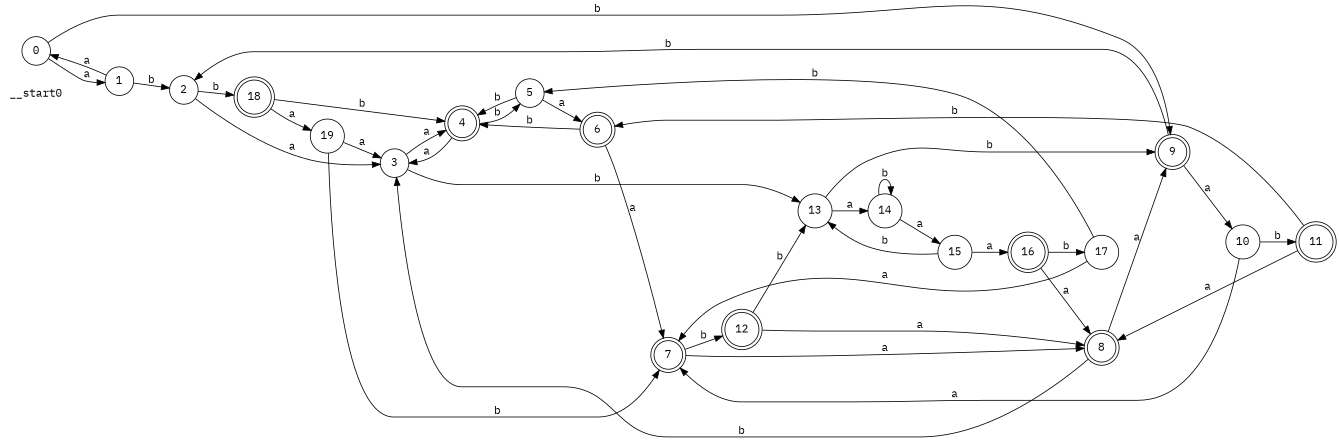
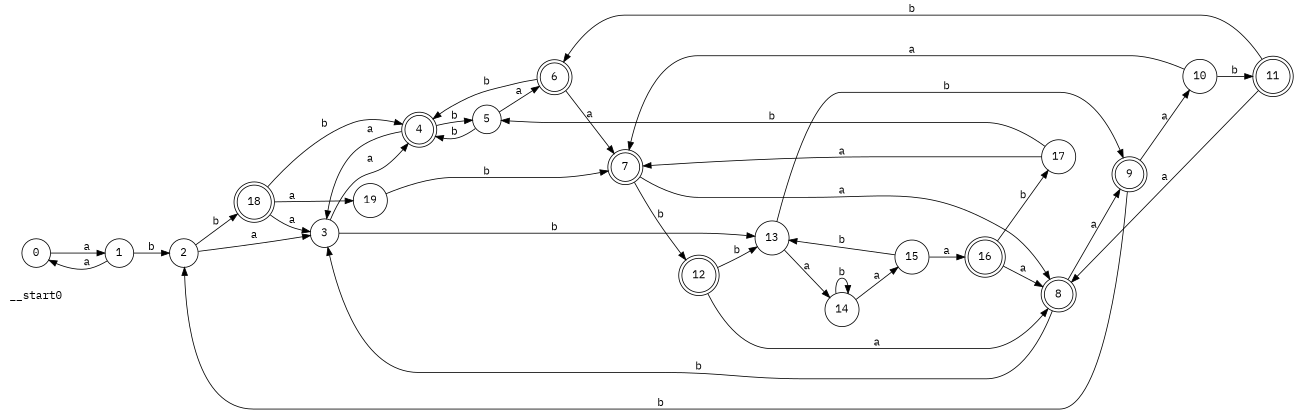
(636, 15) -> none
(359, 149) -> (285, 224)
